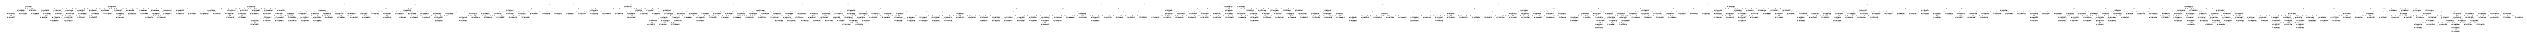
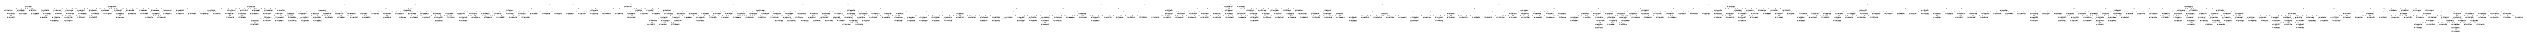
none -> (8, 10)
none -> (461, 14)
none -> (451, 17)
(1008, 21) -> none
